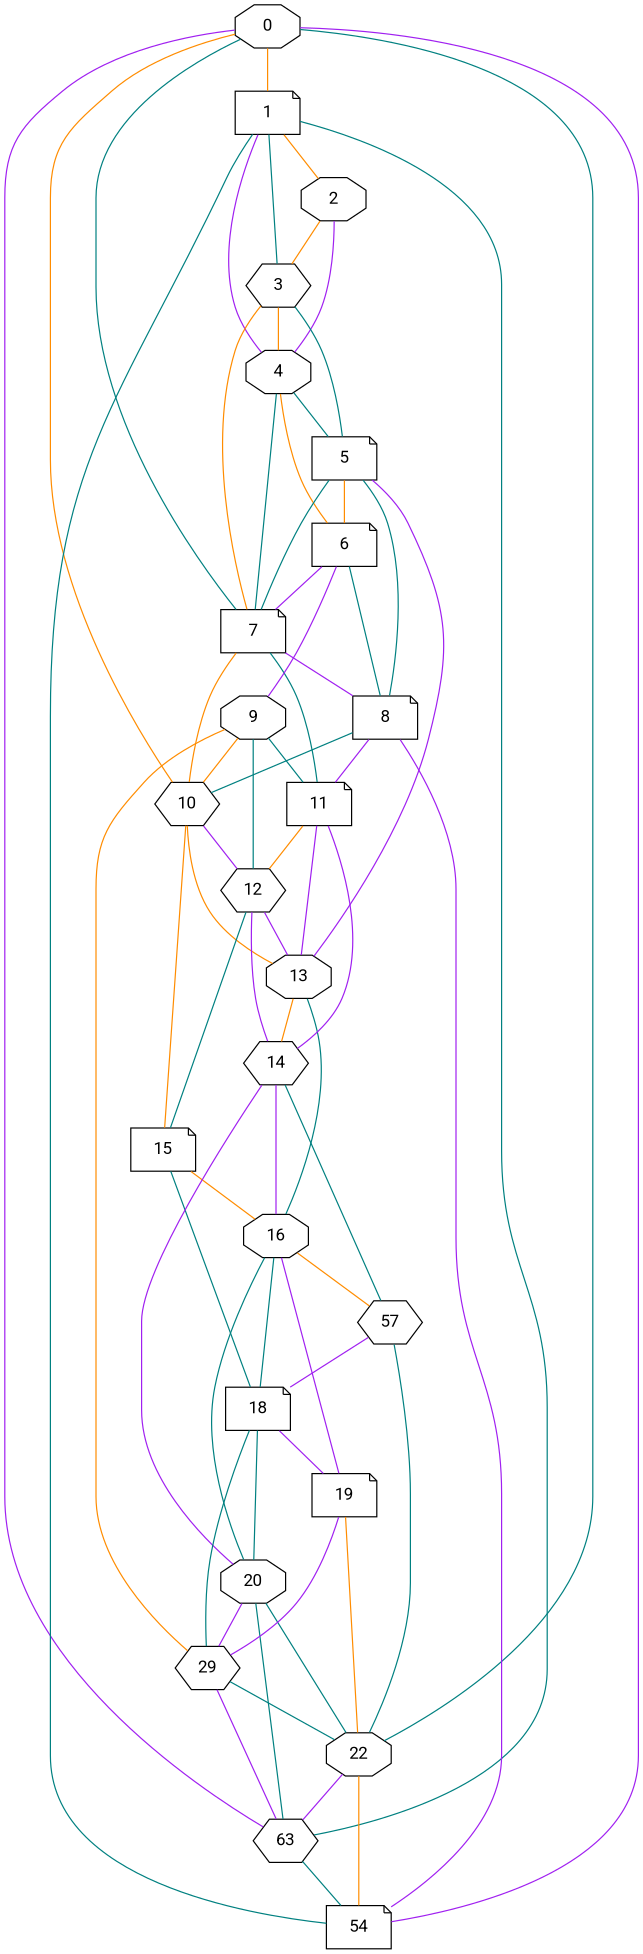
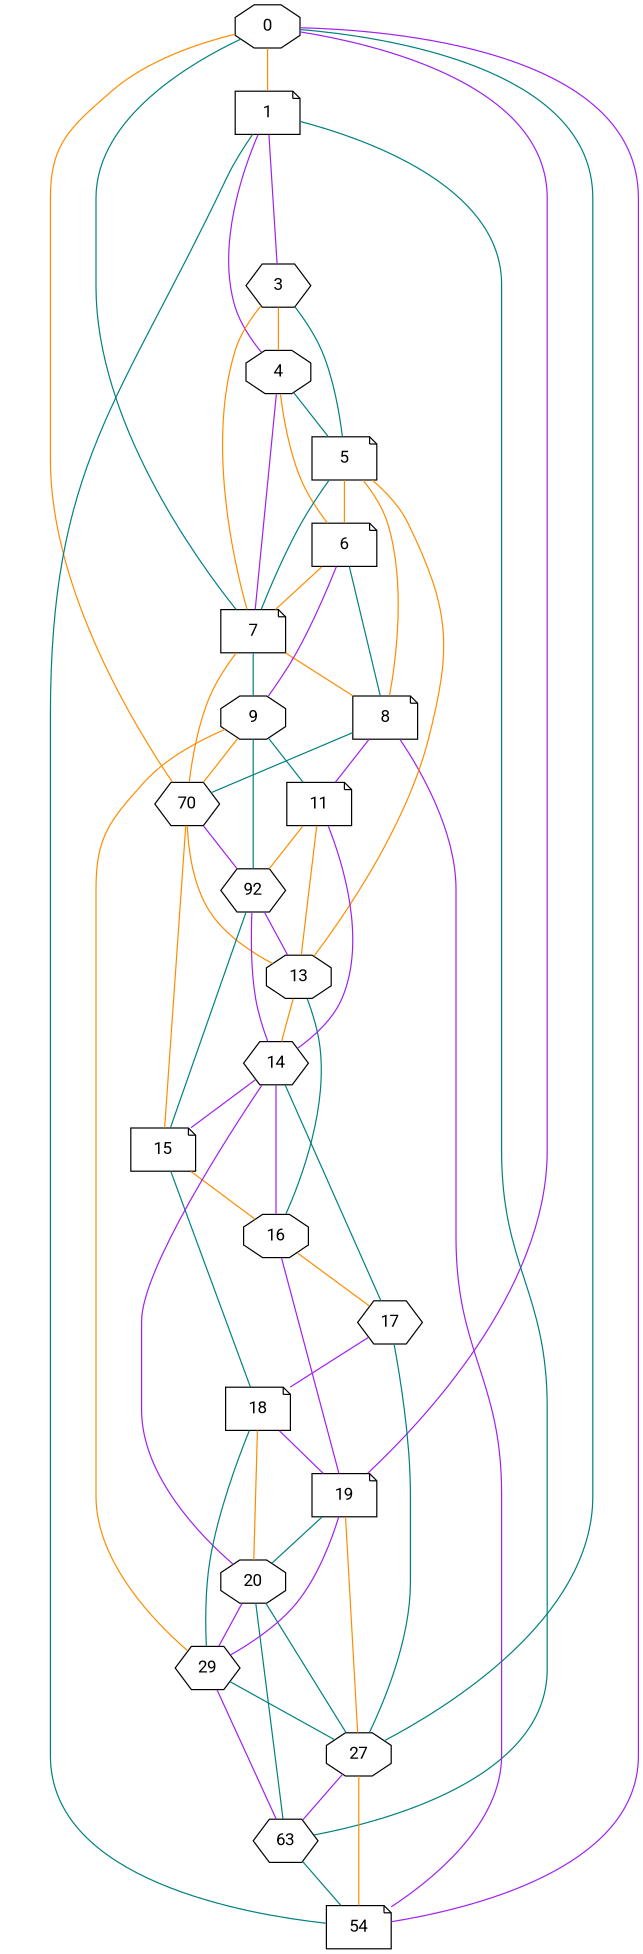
(273, 199) -> (273, 199)
(334, 199) -> none
(266, 502) -> (266, 502)
(397, 584) -> (397, 584)
(299, 588) -> (299, 588)
(319, 674) -> (319, 674)
(303, 714) -> (253, 675)
(432, 723) -> (432, 723)
(187, 804) -> (187, 804)
(253, 890) -> (253, 890)
(309, 890) -> (309, 890)
(5, 909) -> (547, 703)
none -> (223, 1104)
(267, 1322) -> none
(390, 1322) -> (390, 1322)
(213, 1406) -> (297, 1540)
(256, 1495) -> (256, 1495)
(359, 1754) -> (359, 1754)
